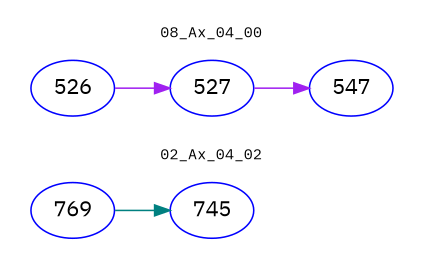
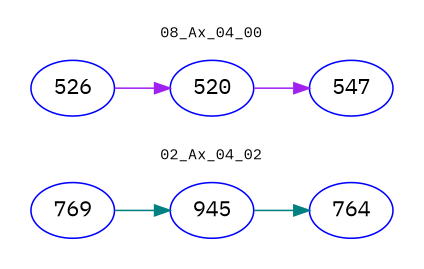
(212, 88) -> (212, 88)
(212, 210) -> (212, 210)
none -> (351, 210)
